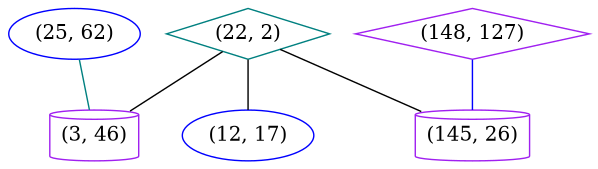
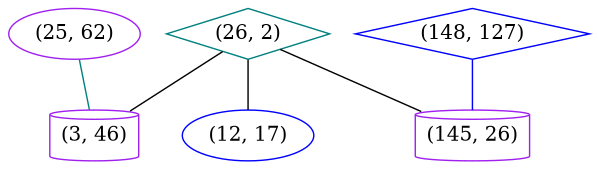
(75, 34) -> (75, 34)
(248, 34) -> (248, 34)
(472, 34) -> (472, 34)
